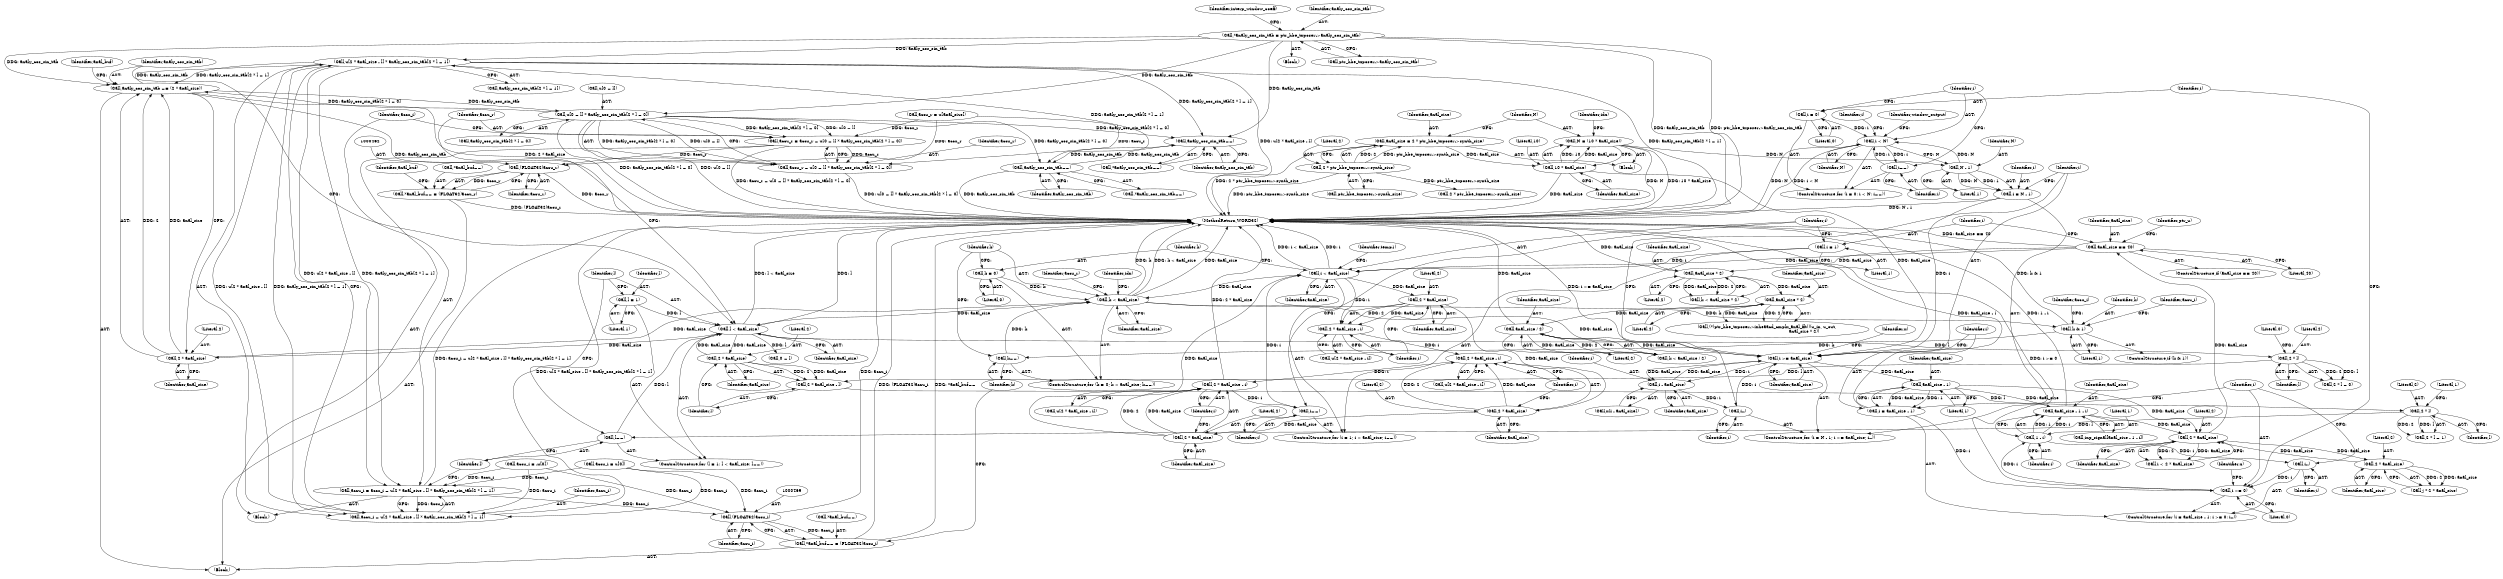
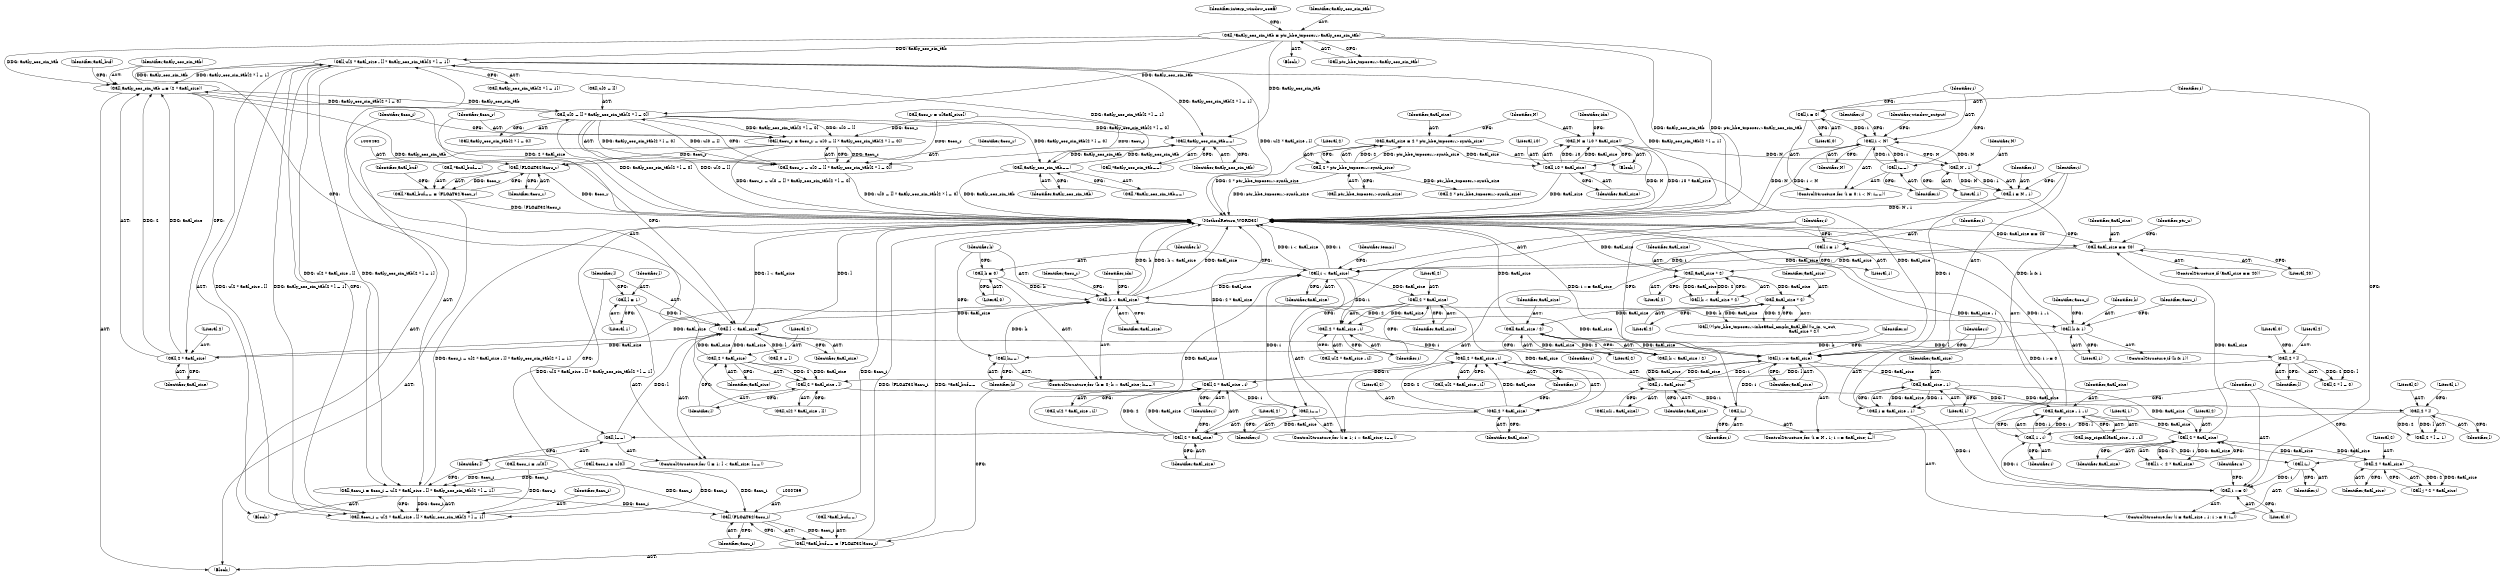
(1796, 227) -> (1814, 228)
none -> (800, 411)
